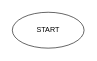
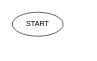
(48, 30) -> (38, 24)
